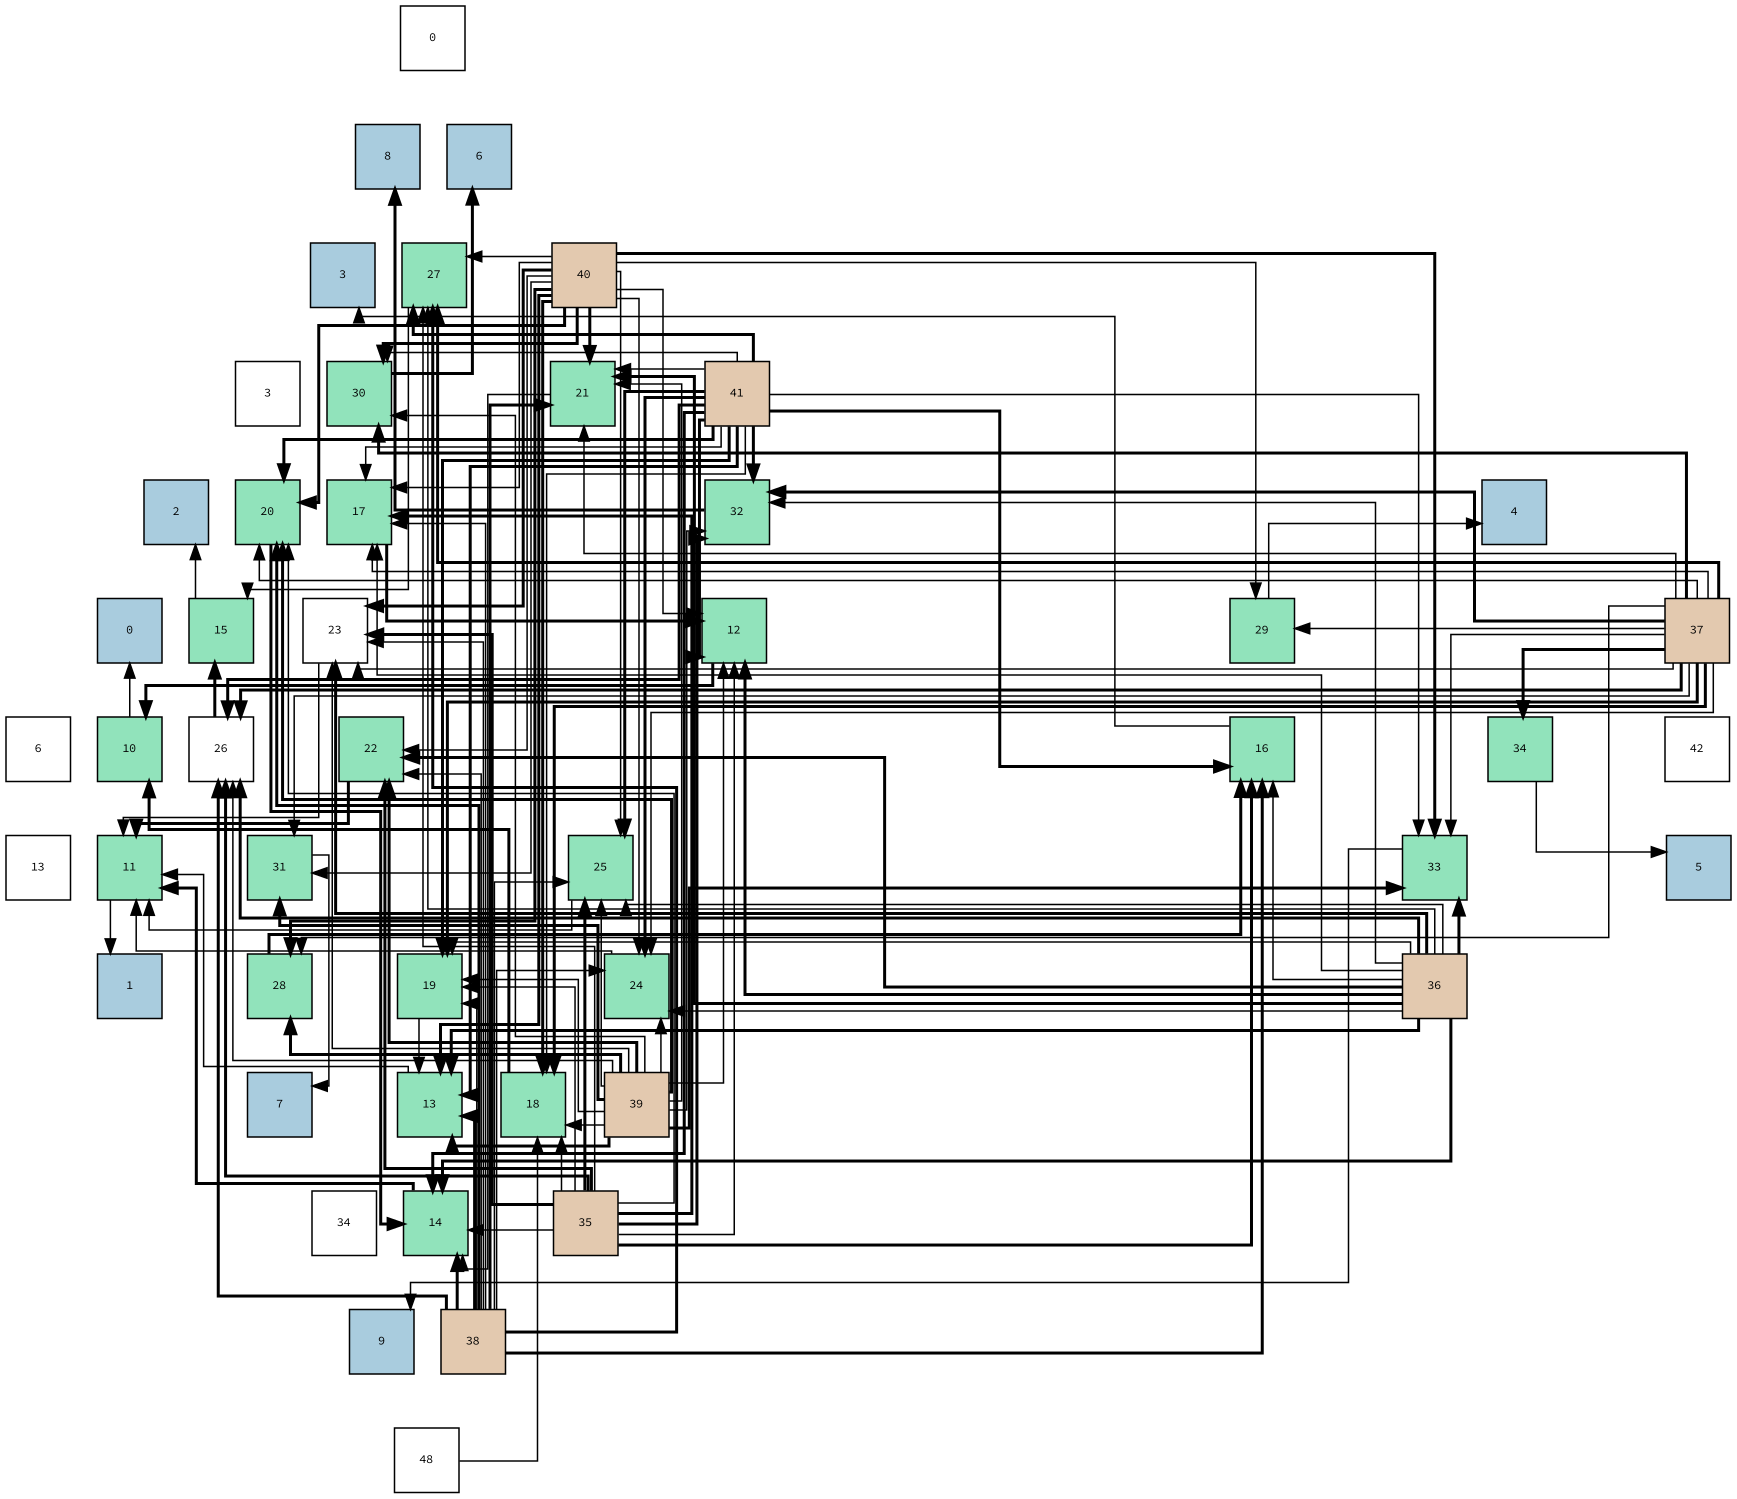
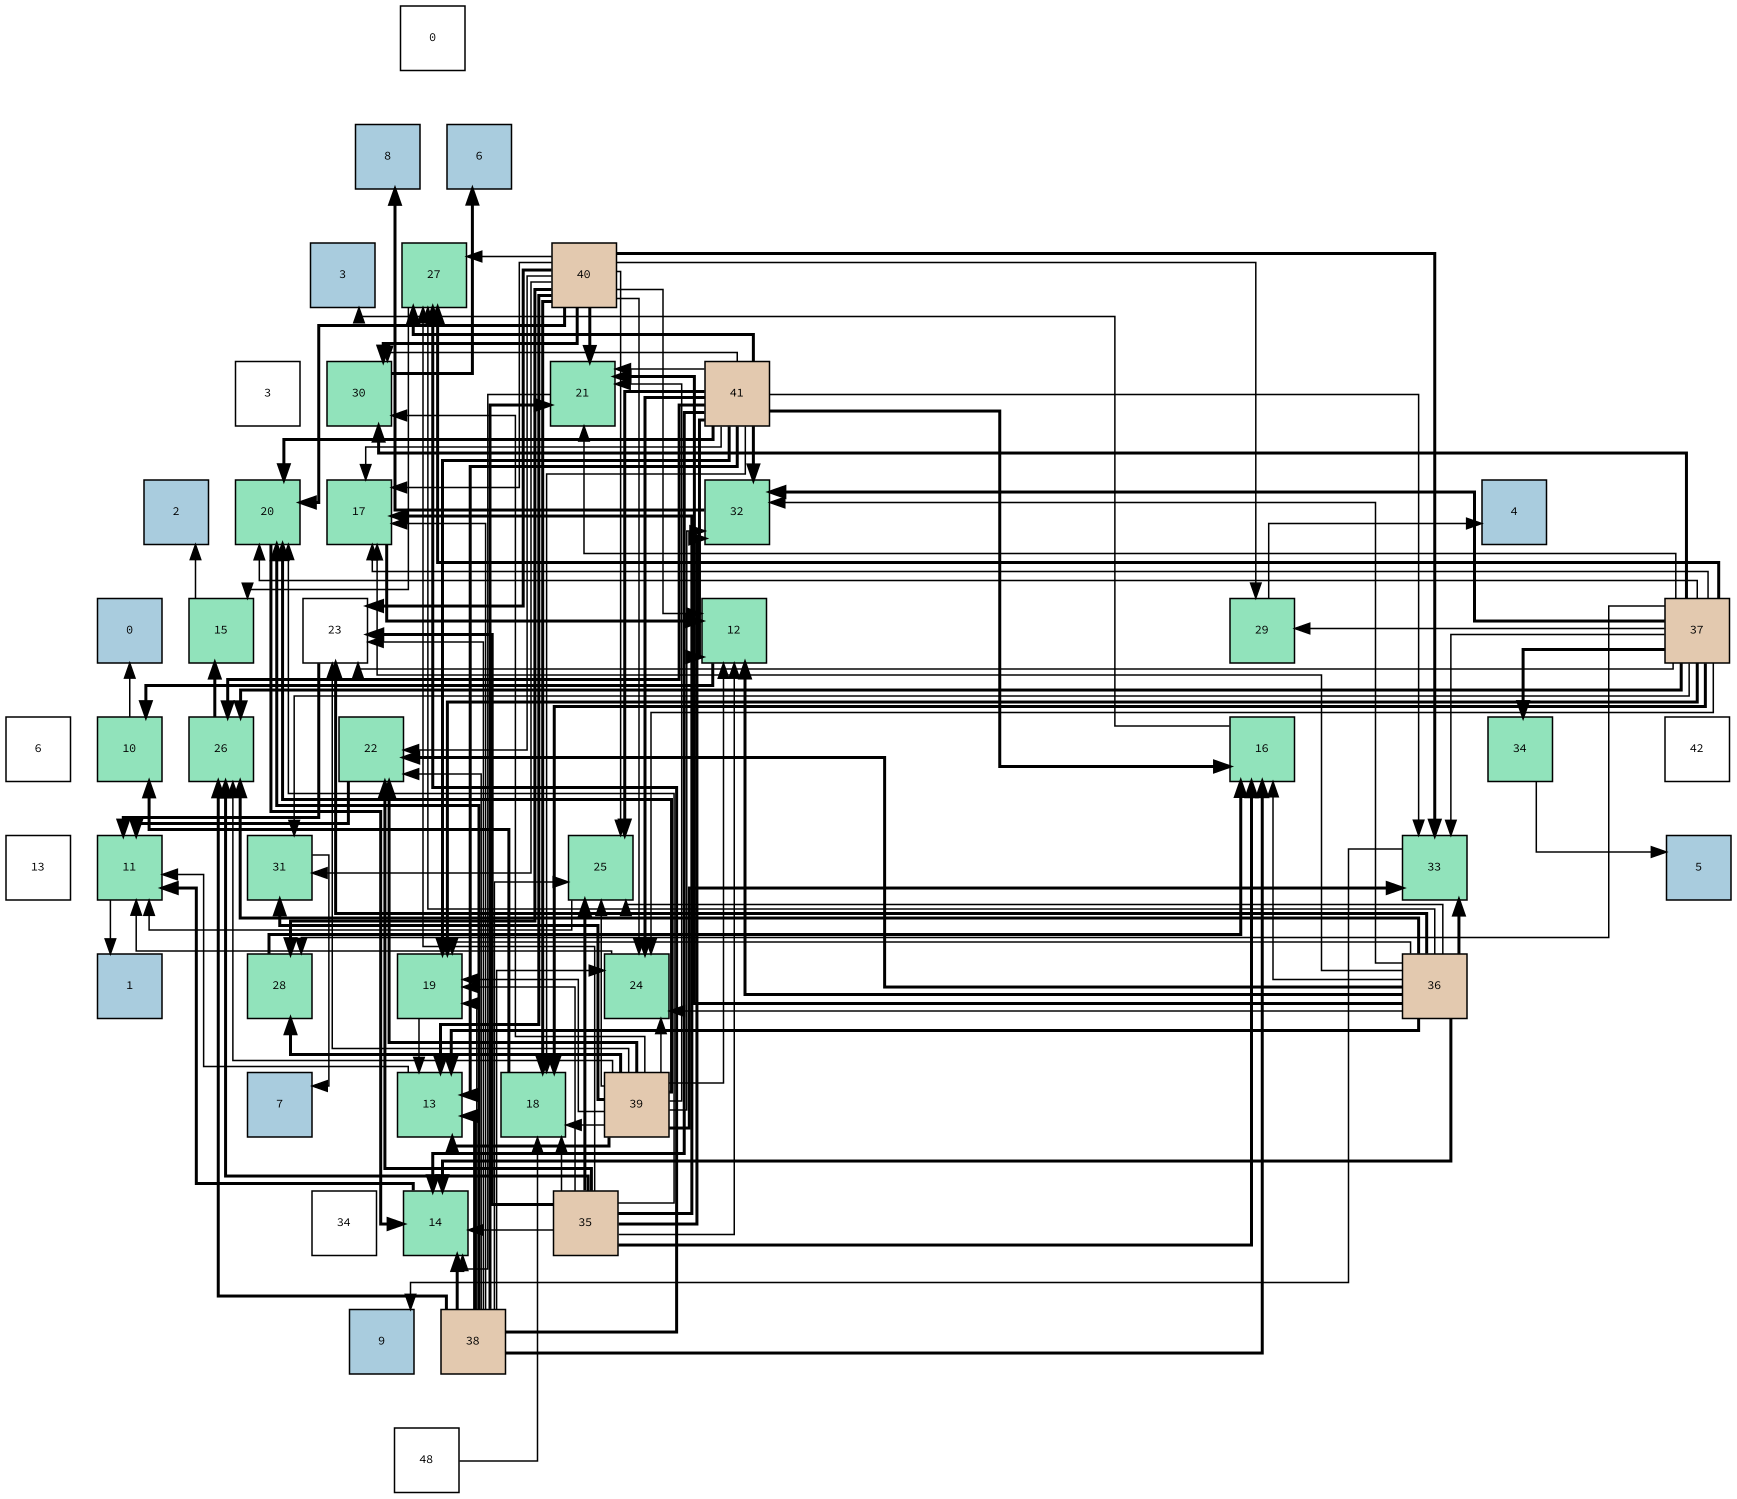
(221, 749) -> (221, 749)
(319, 778) -> (319, 778)
